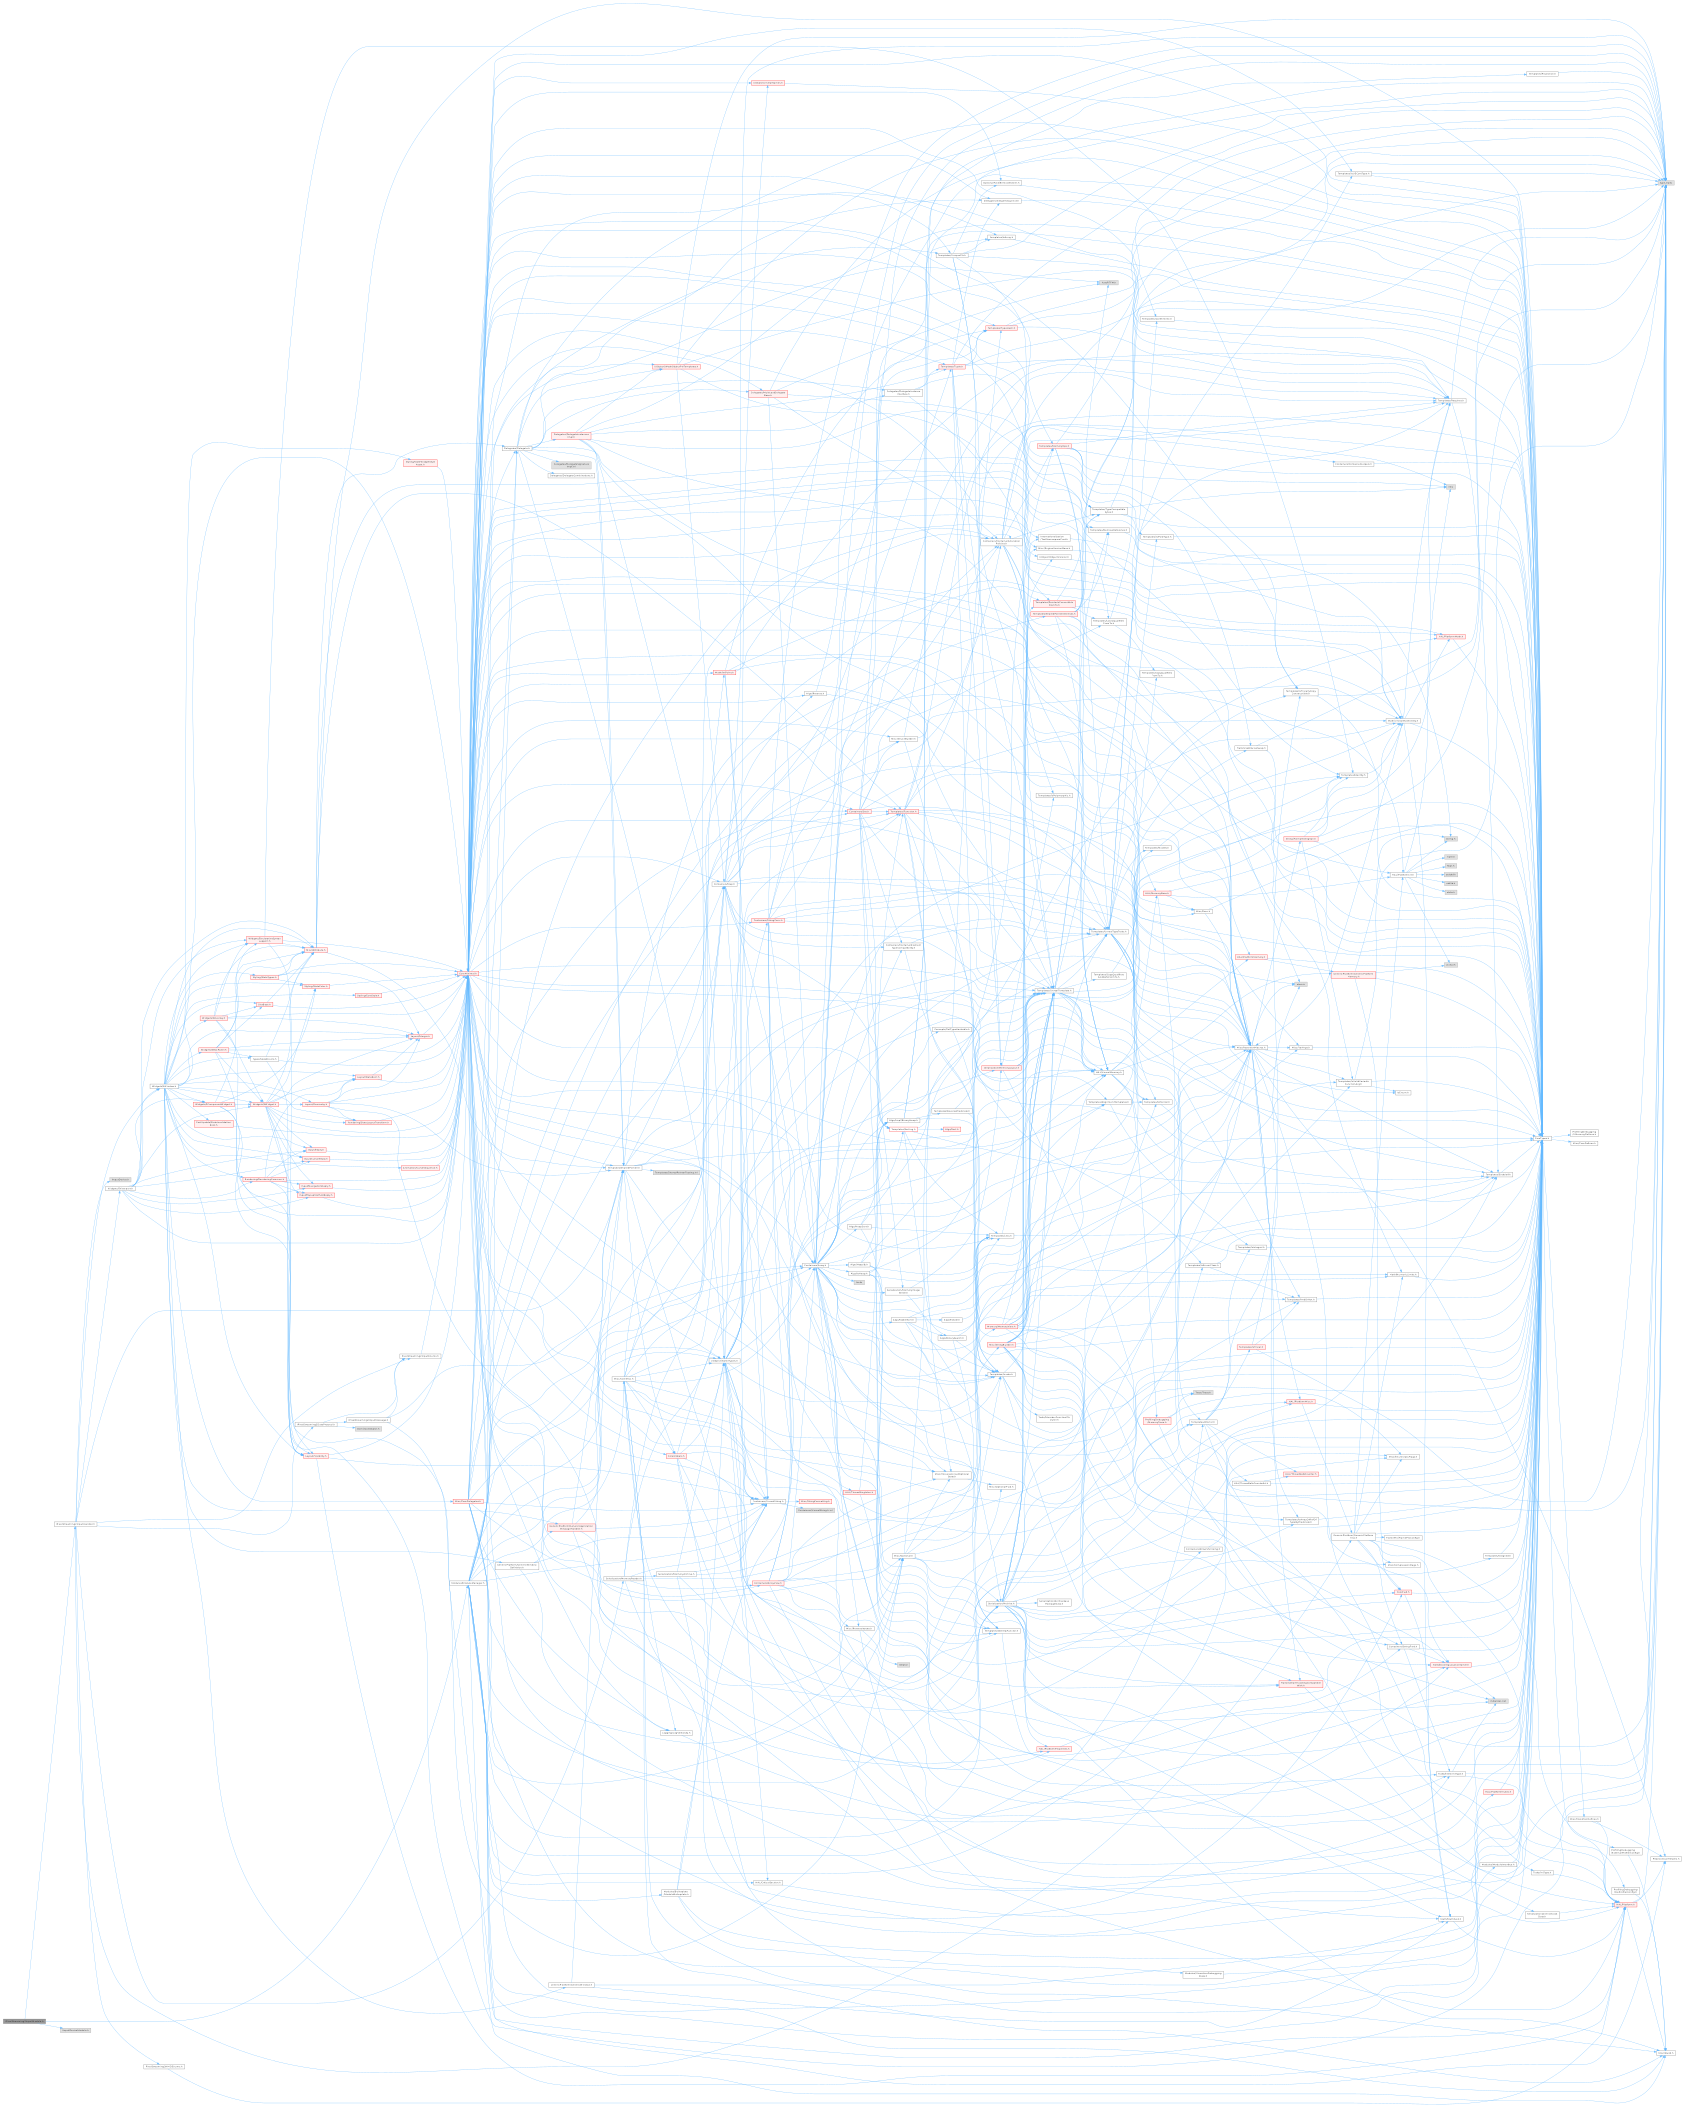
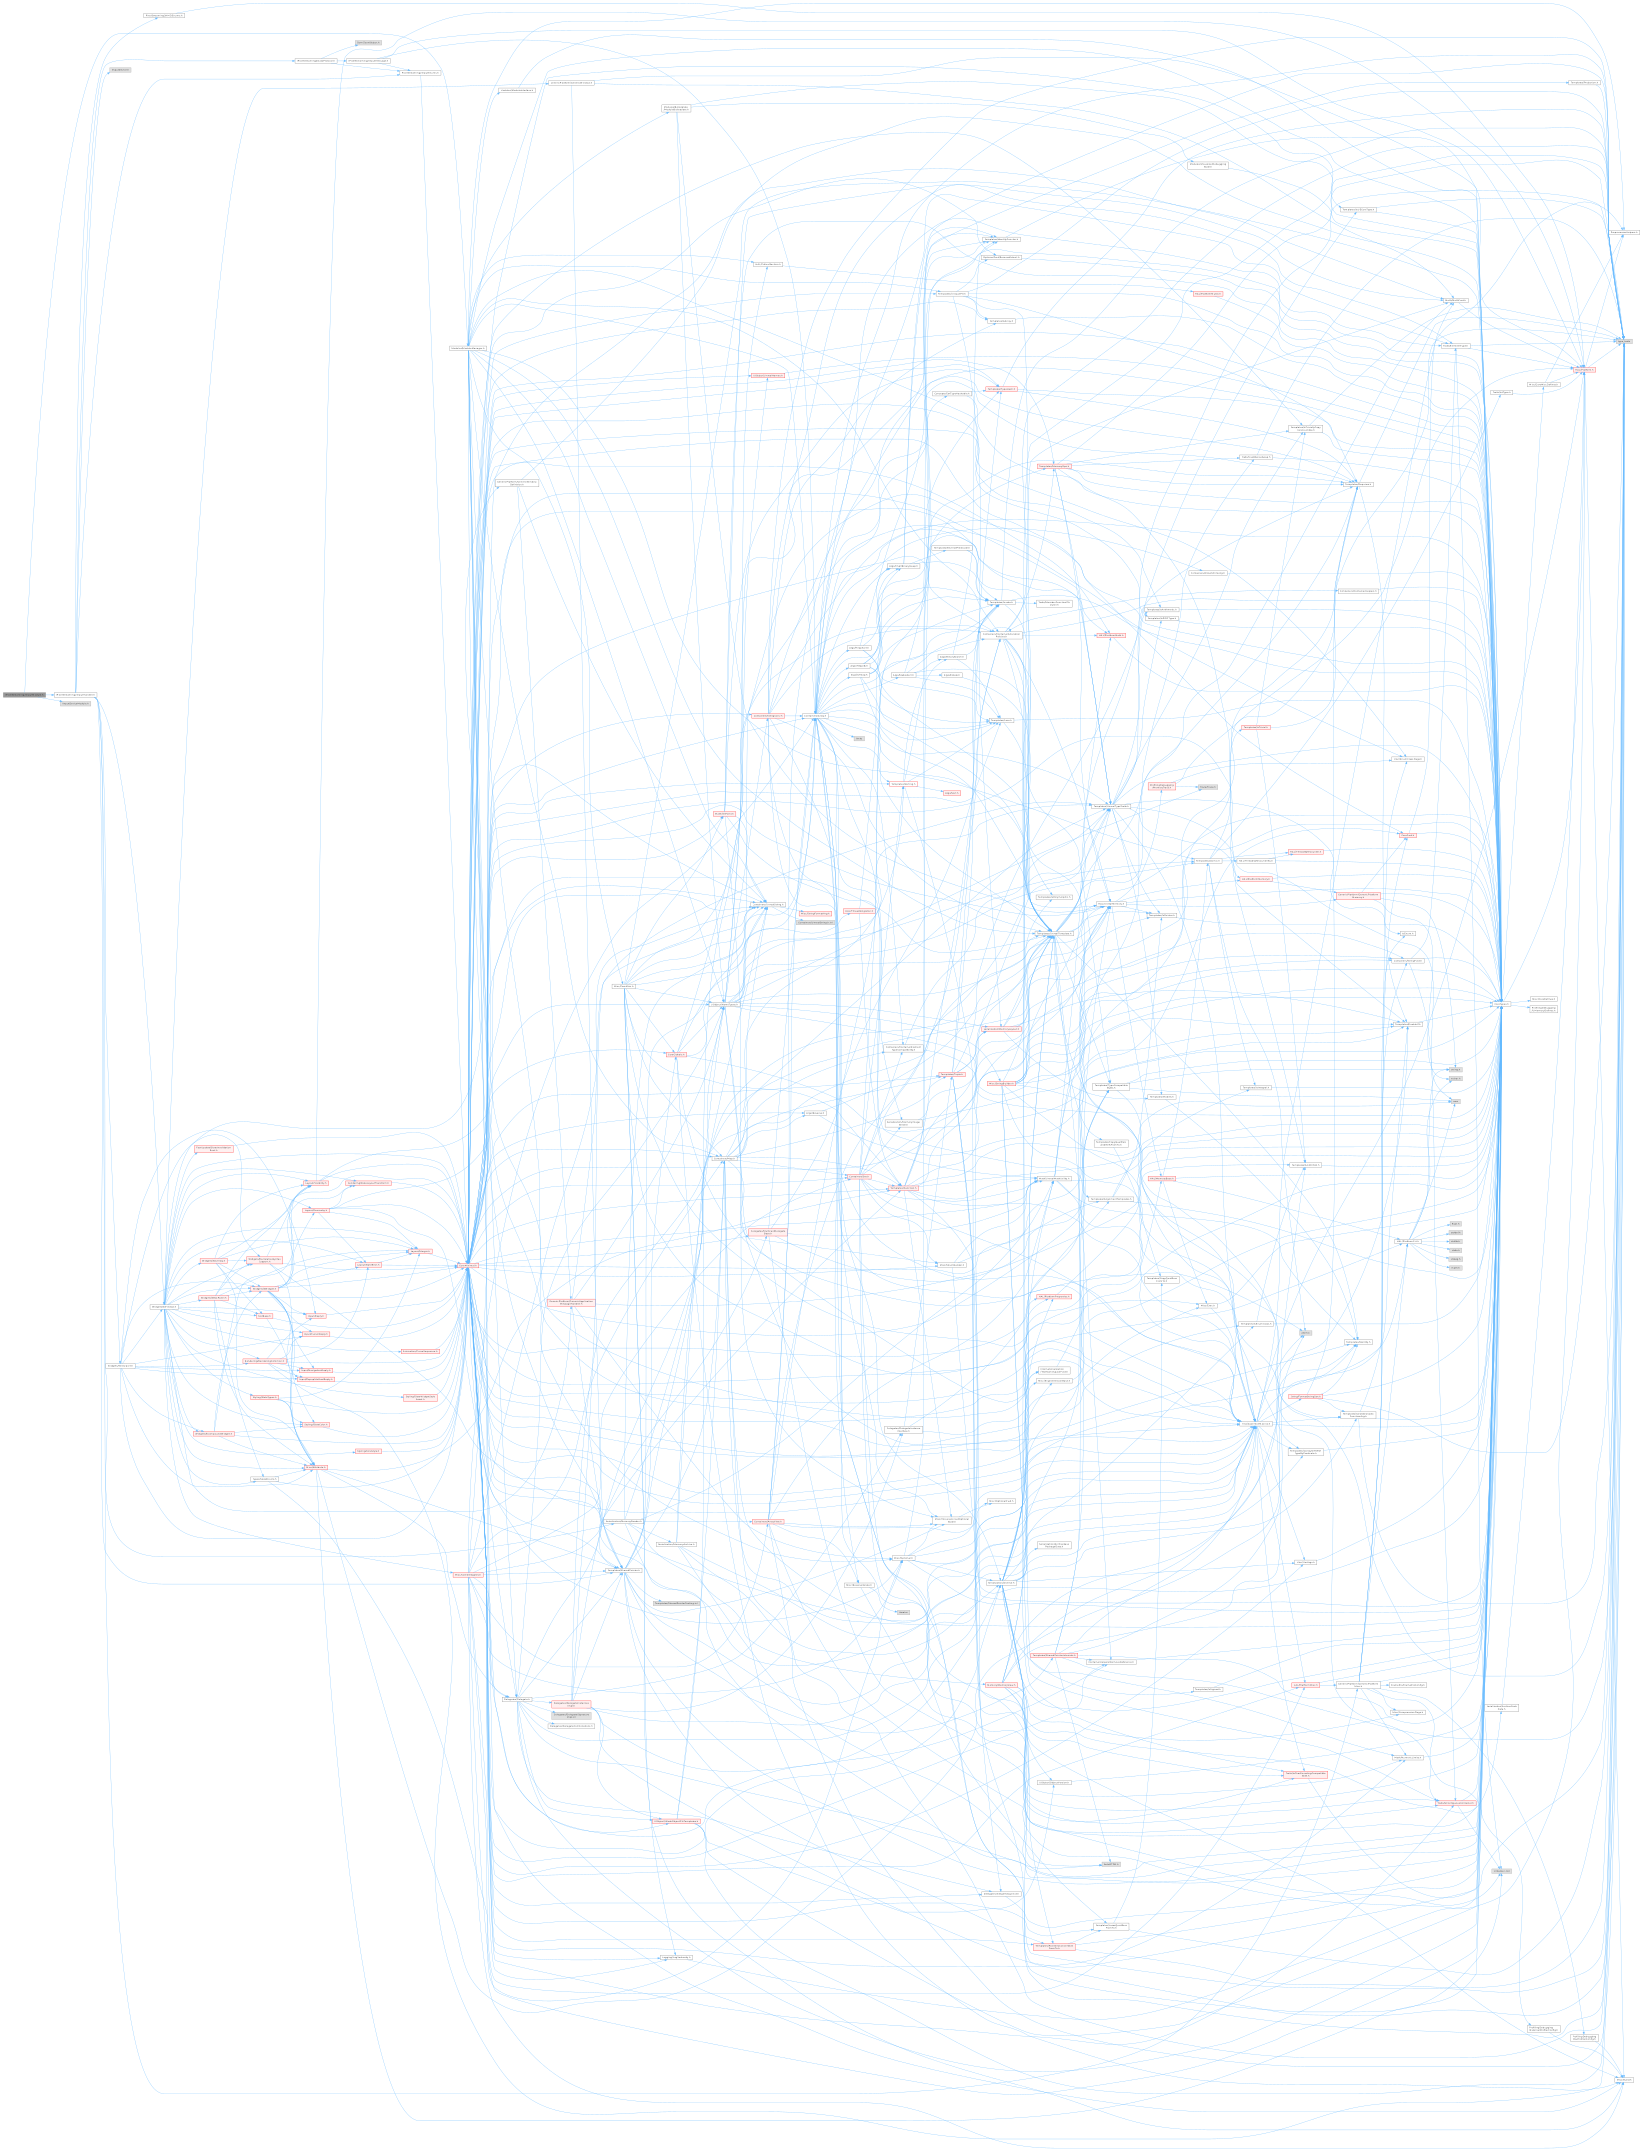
(1109, 530) -> (1111, 1662)
(1390, 753) -> (1227, 1223)
none -> (1456, 1259)
